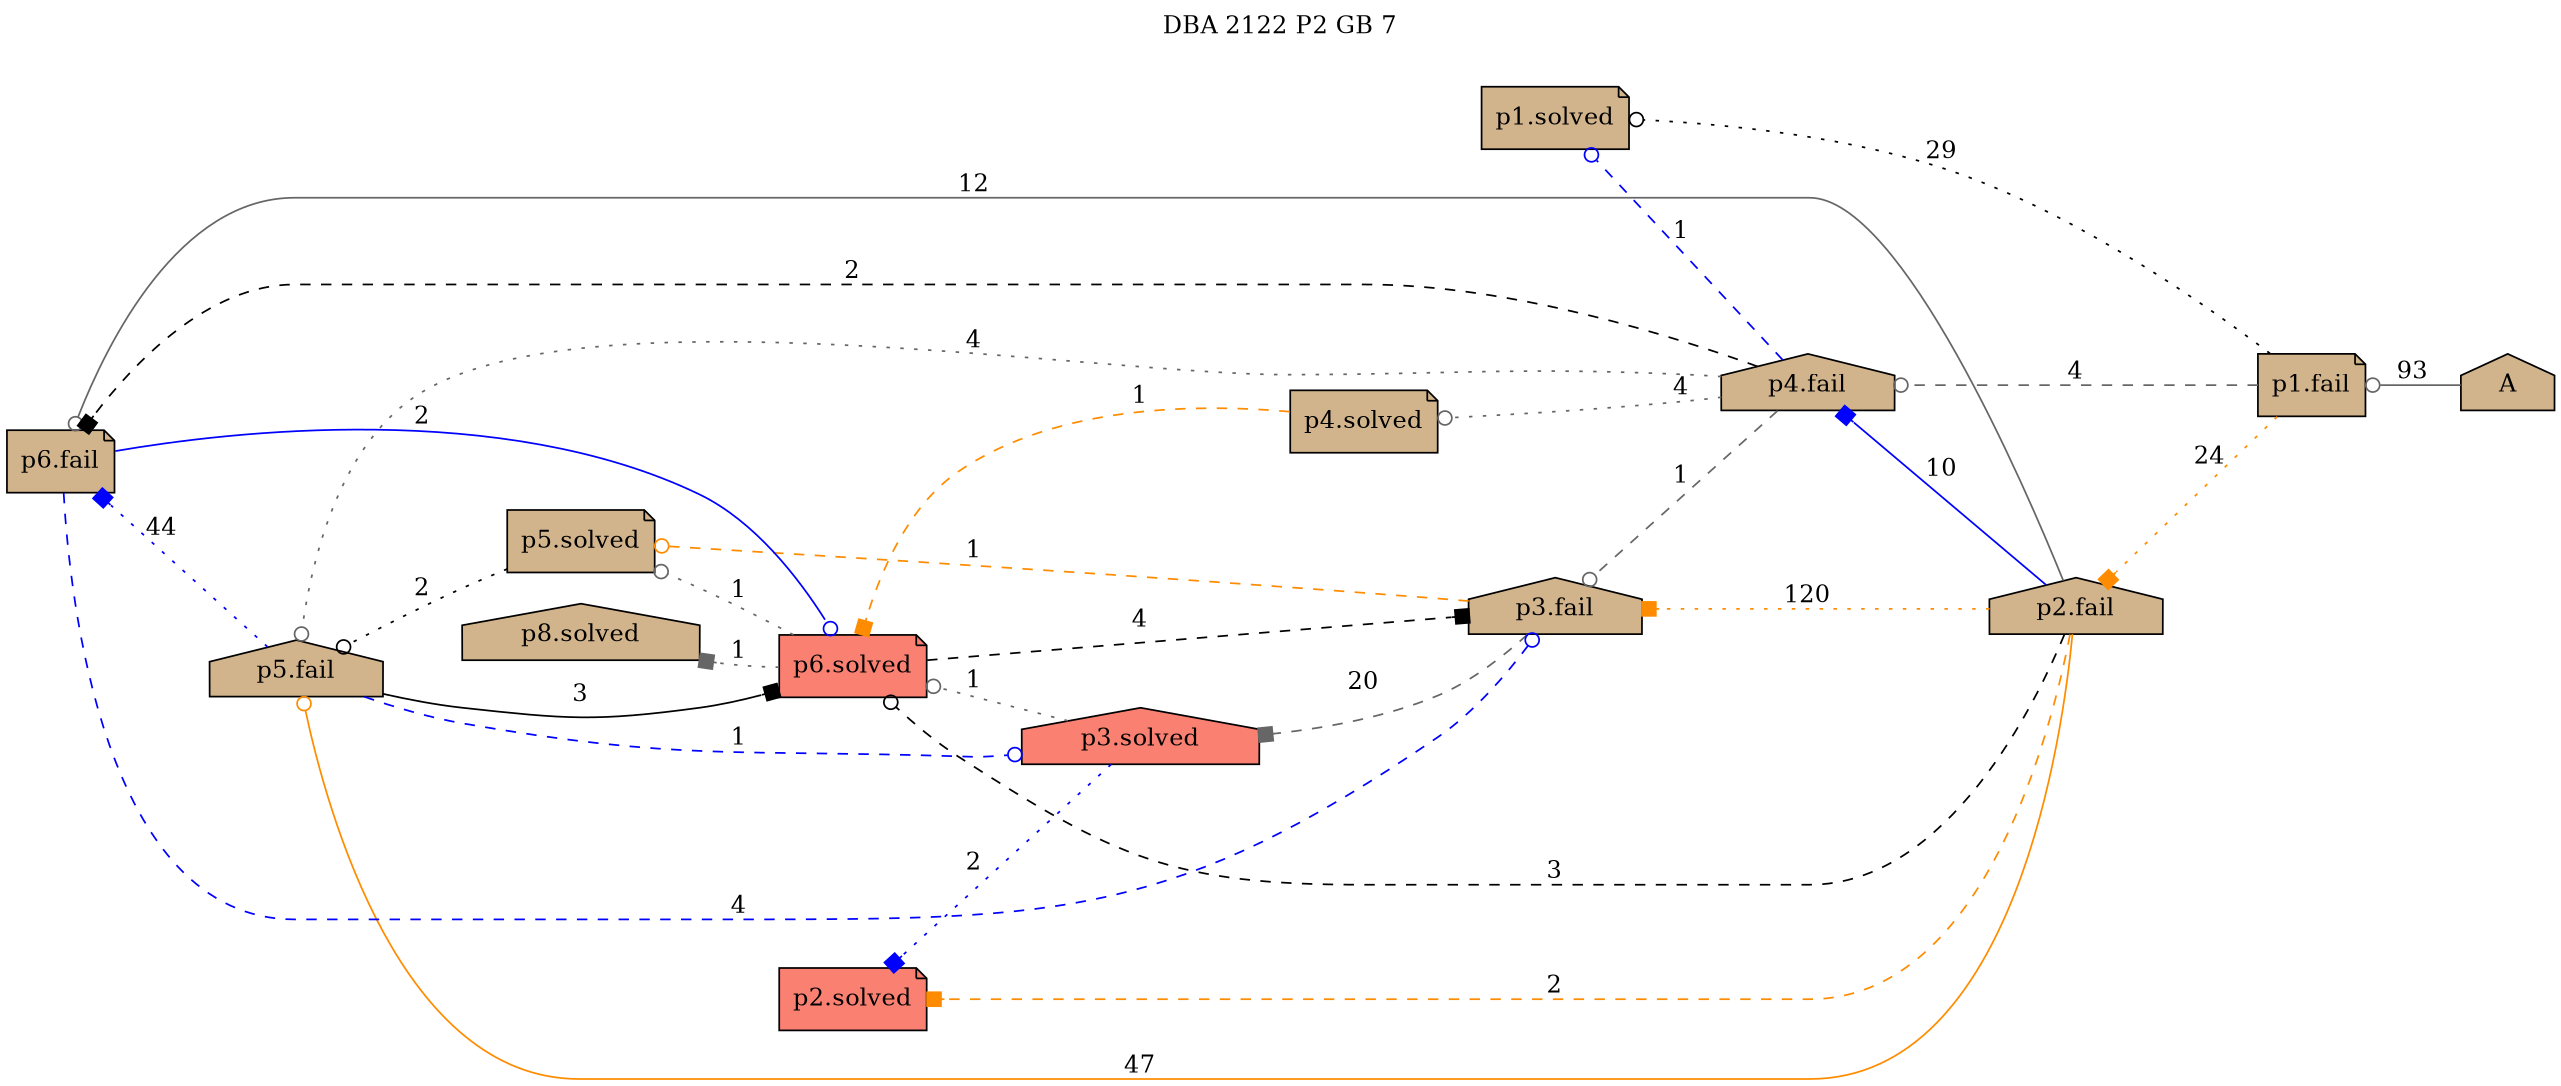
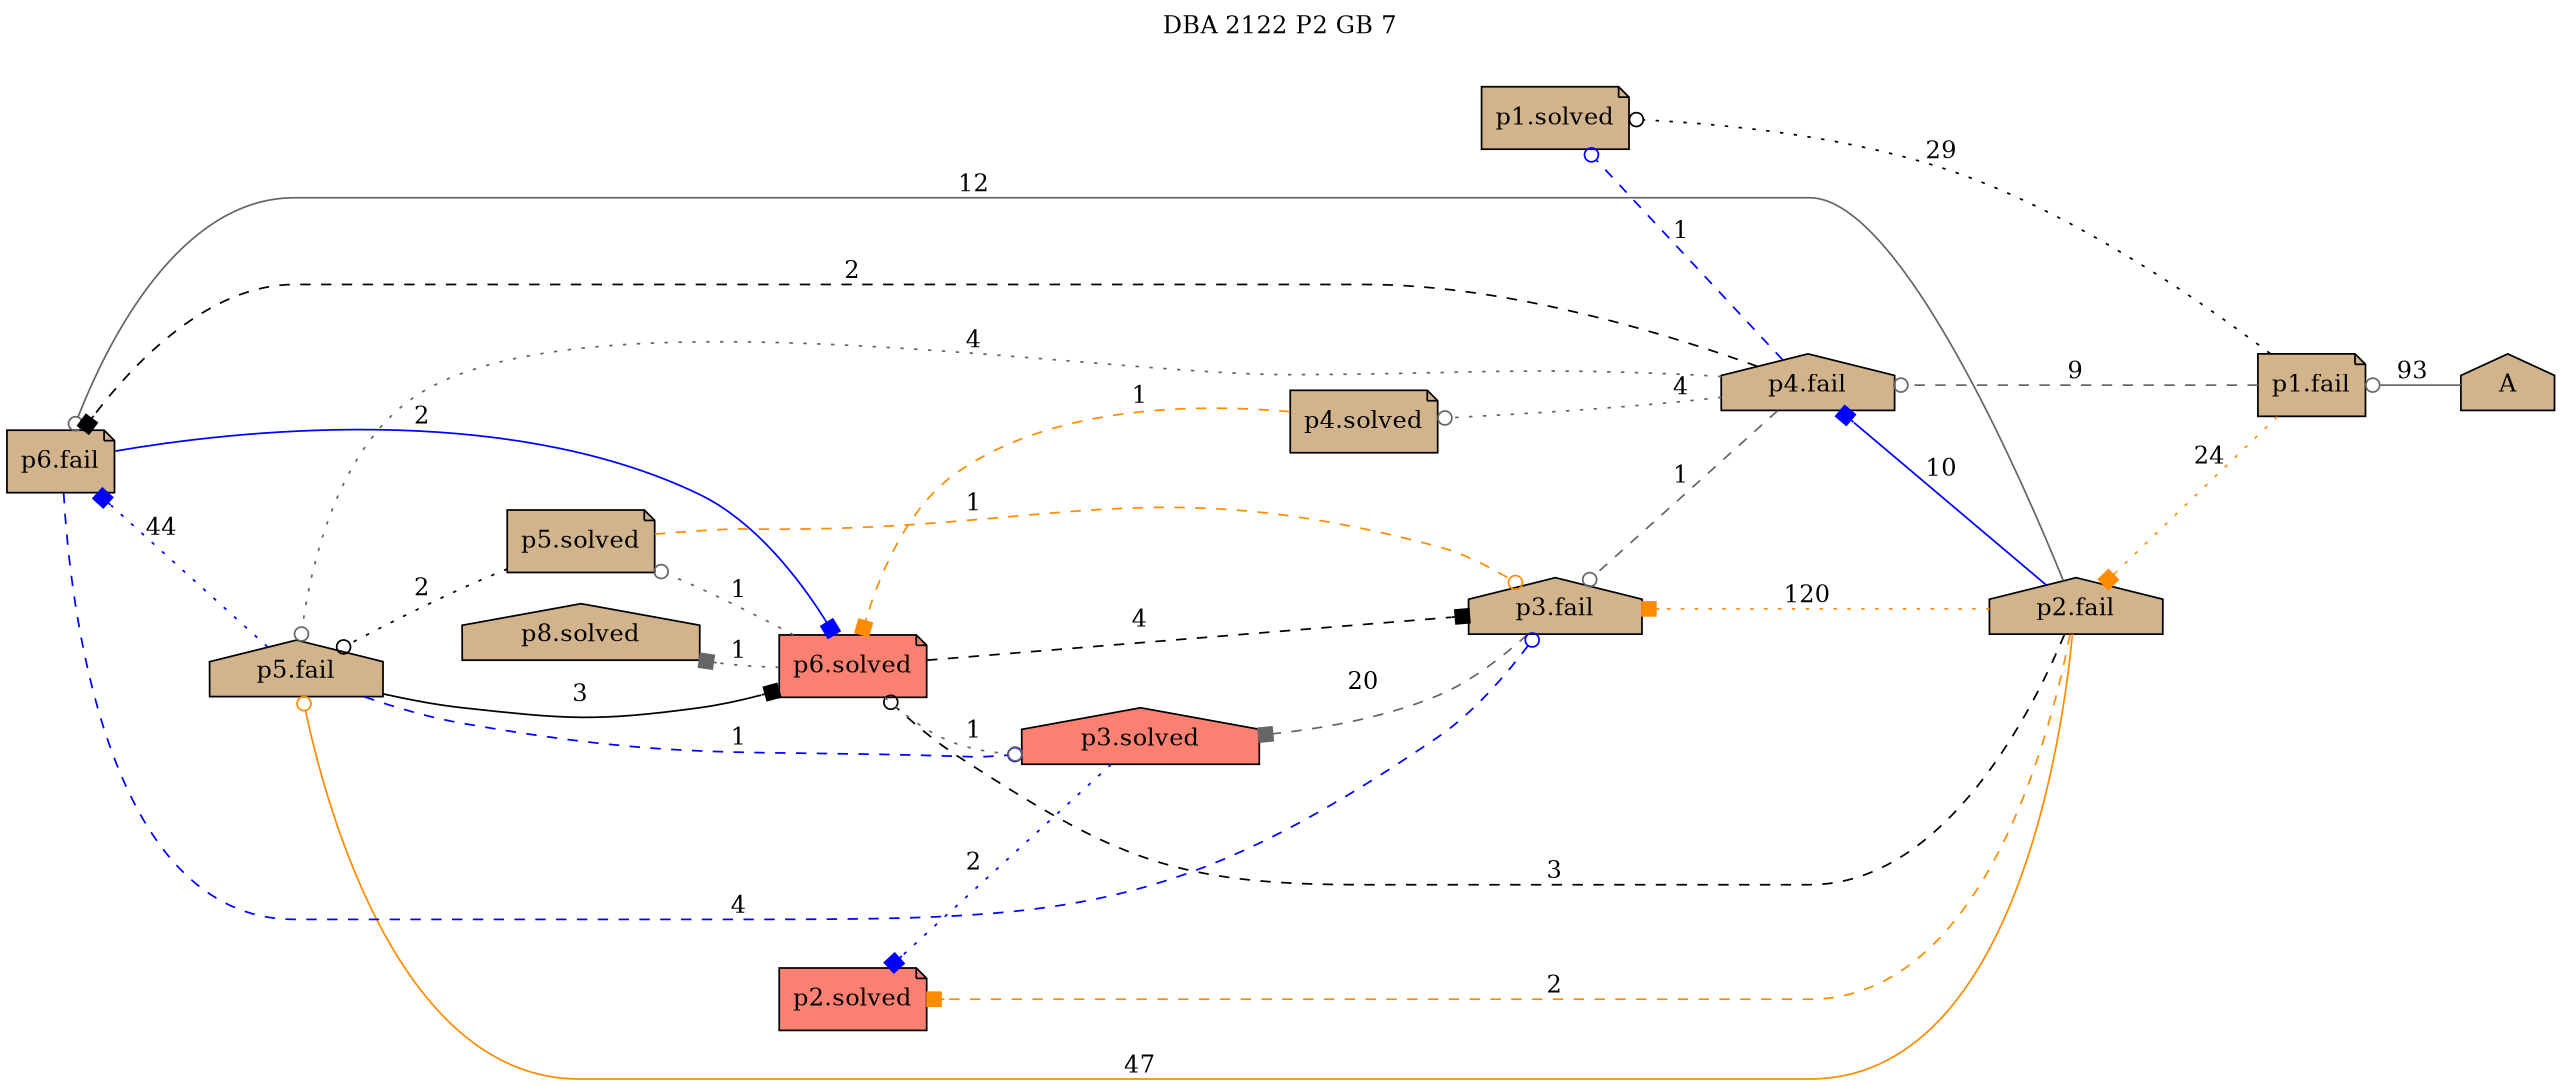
(2076, 372) -> (2076, 372)
(500, 439) -> (500, 439)
(1069, 572) -> (1087, 510)
(1004, 704) -> (960, 745)
